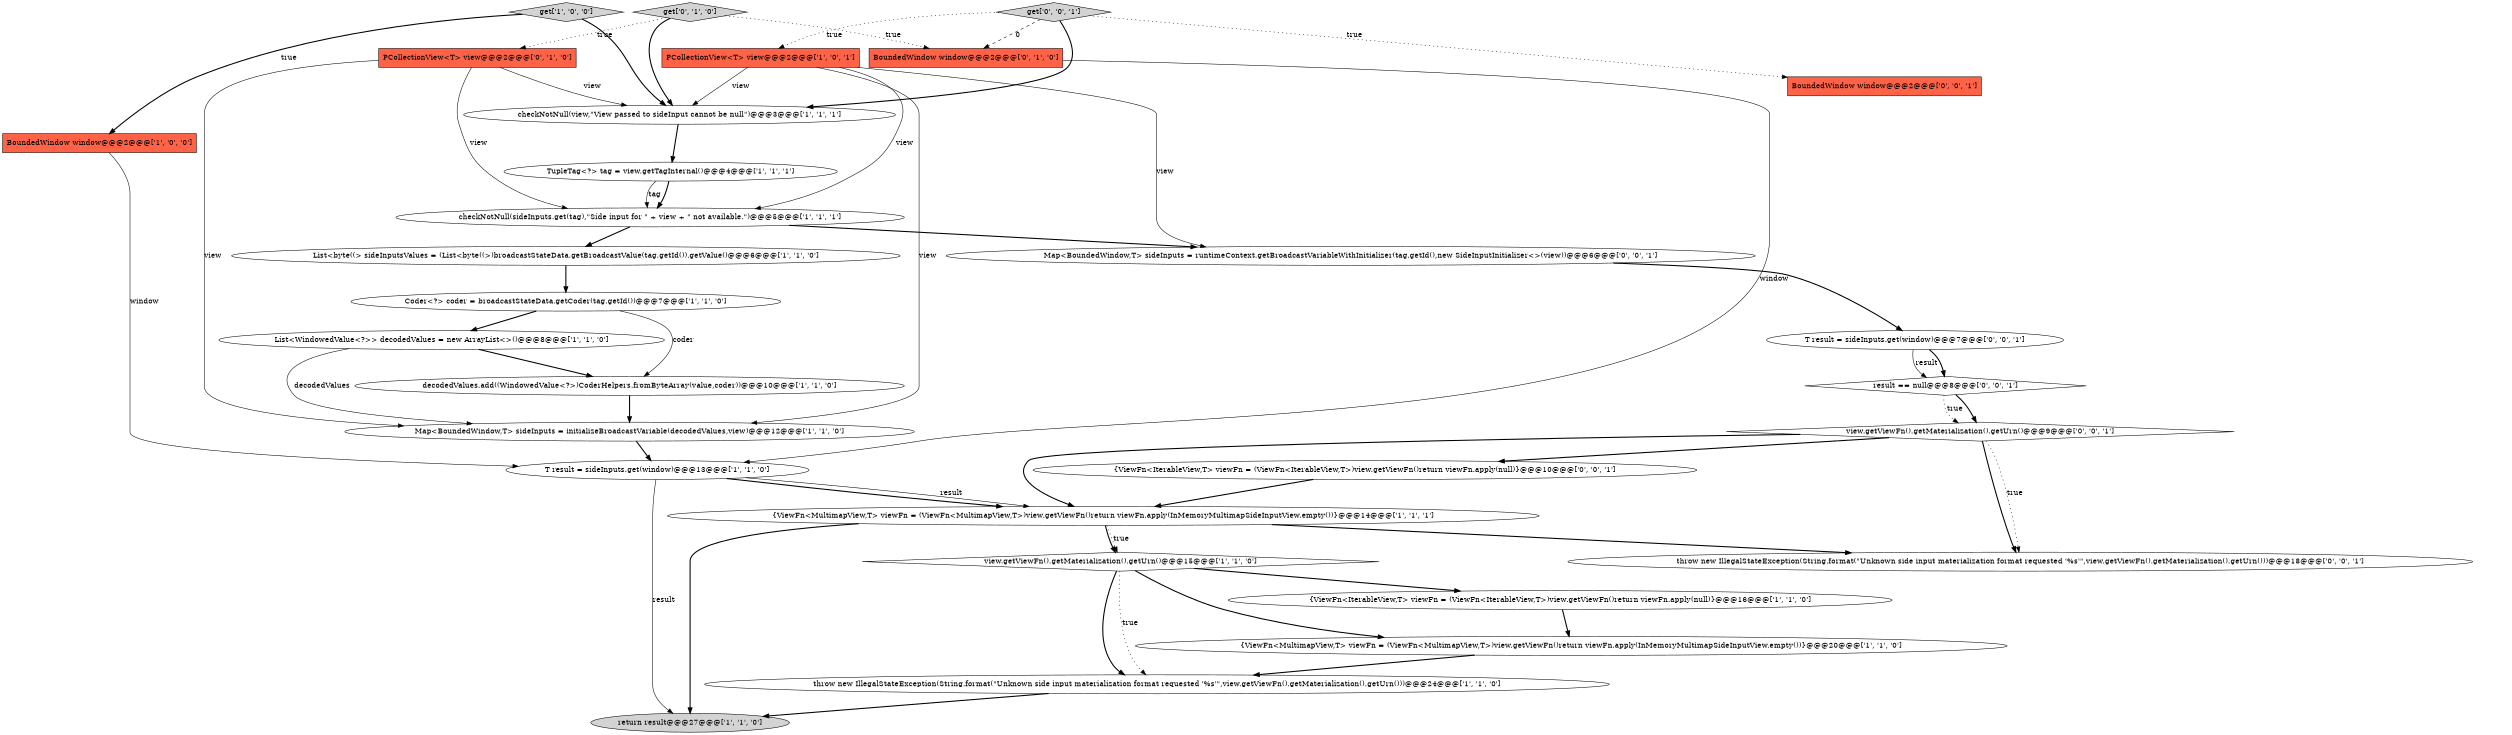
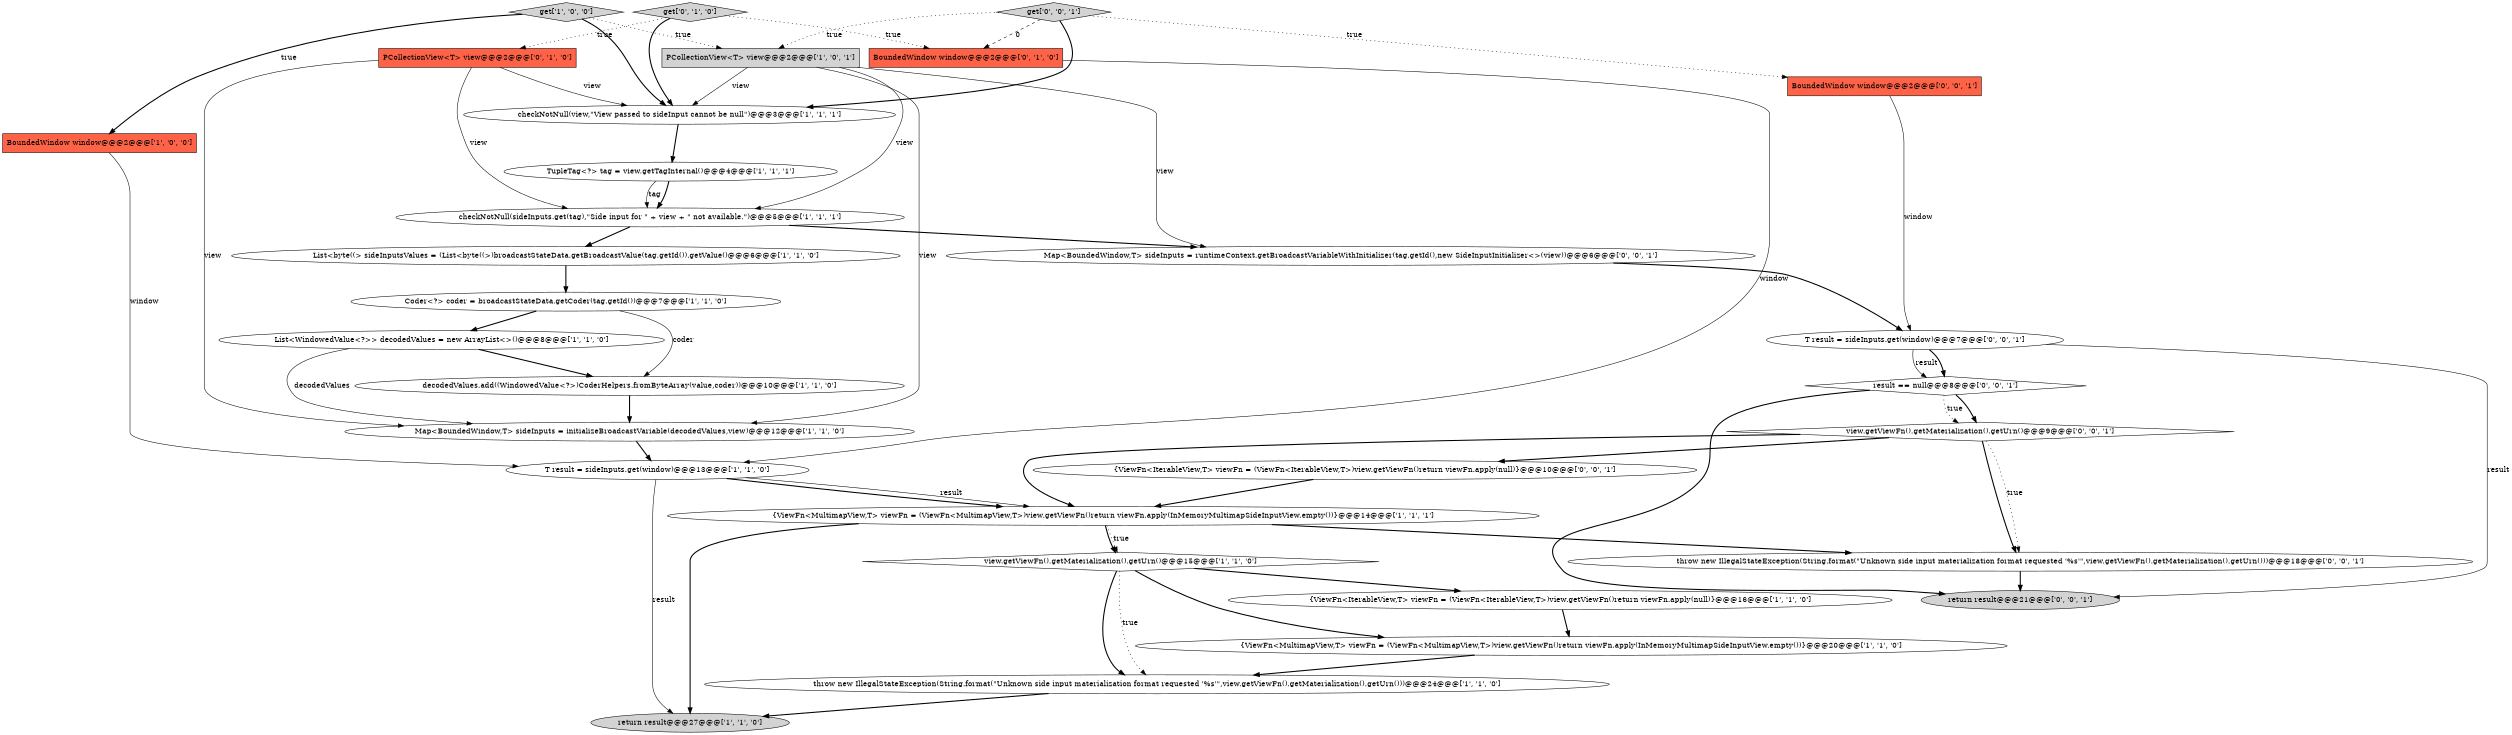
none -> (650, 32)
(761, 58) -> (761, 58)
none -> (1904, 210)
none -> (2020, 600)
